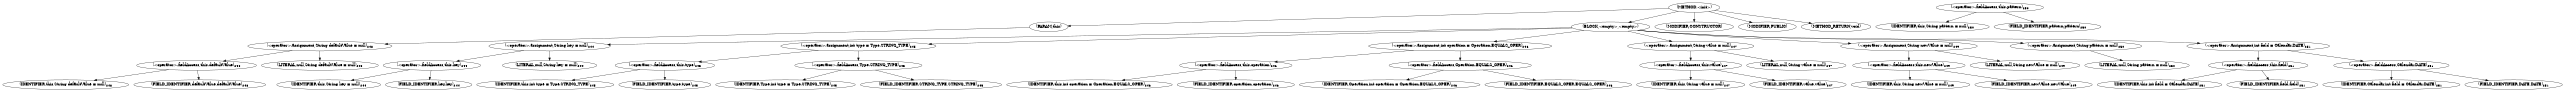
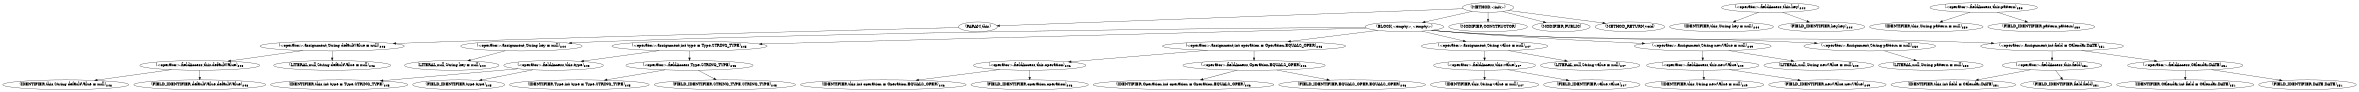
(492, 56) -> none
